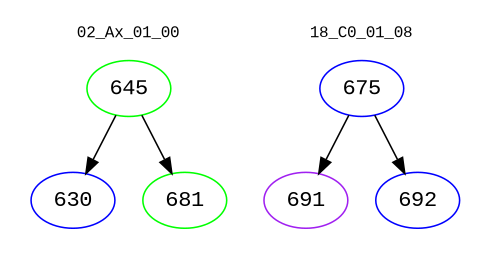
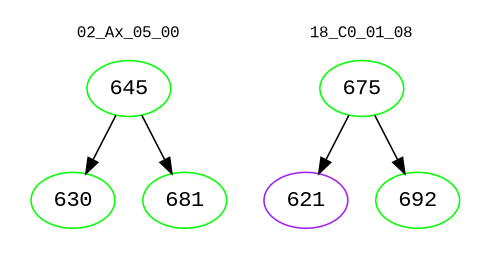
(129, 33) -> (129, 33)
(362, 89) -> (362, 89)
(73, 200) -> (73, 200)
(306, 200) -> (306, 200)
(418, 200) -> (418, 200)
